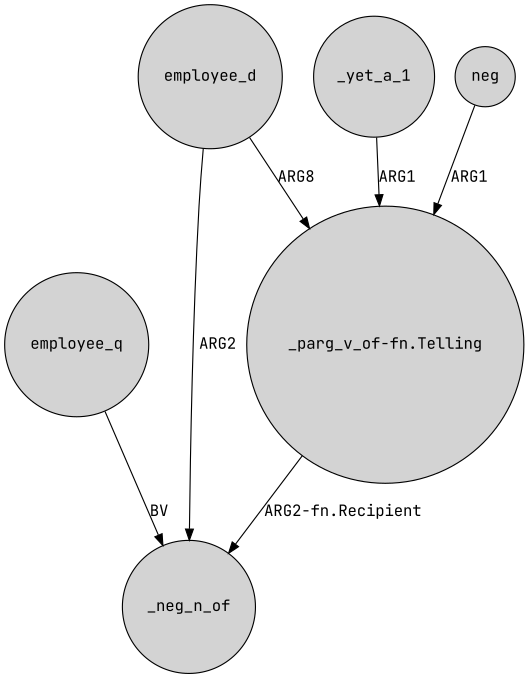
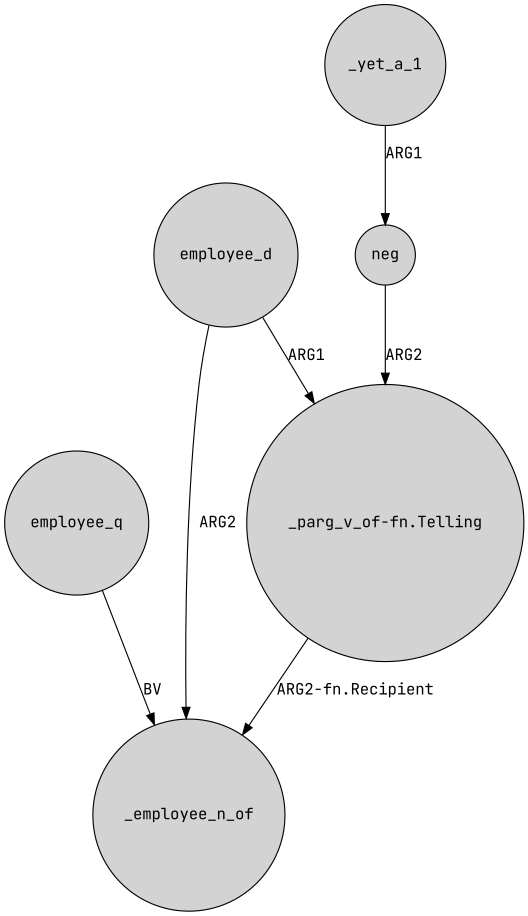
(378, 166) -> (385, 170)
(297, 178) -> (307, 356)
(469, 178) -> (404, 356)
(189, 607) -> (189, 815)
